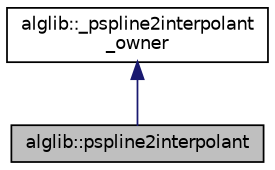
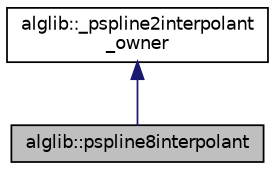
(137, 144) -> (137, 144)
